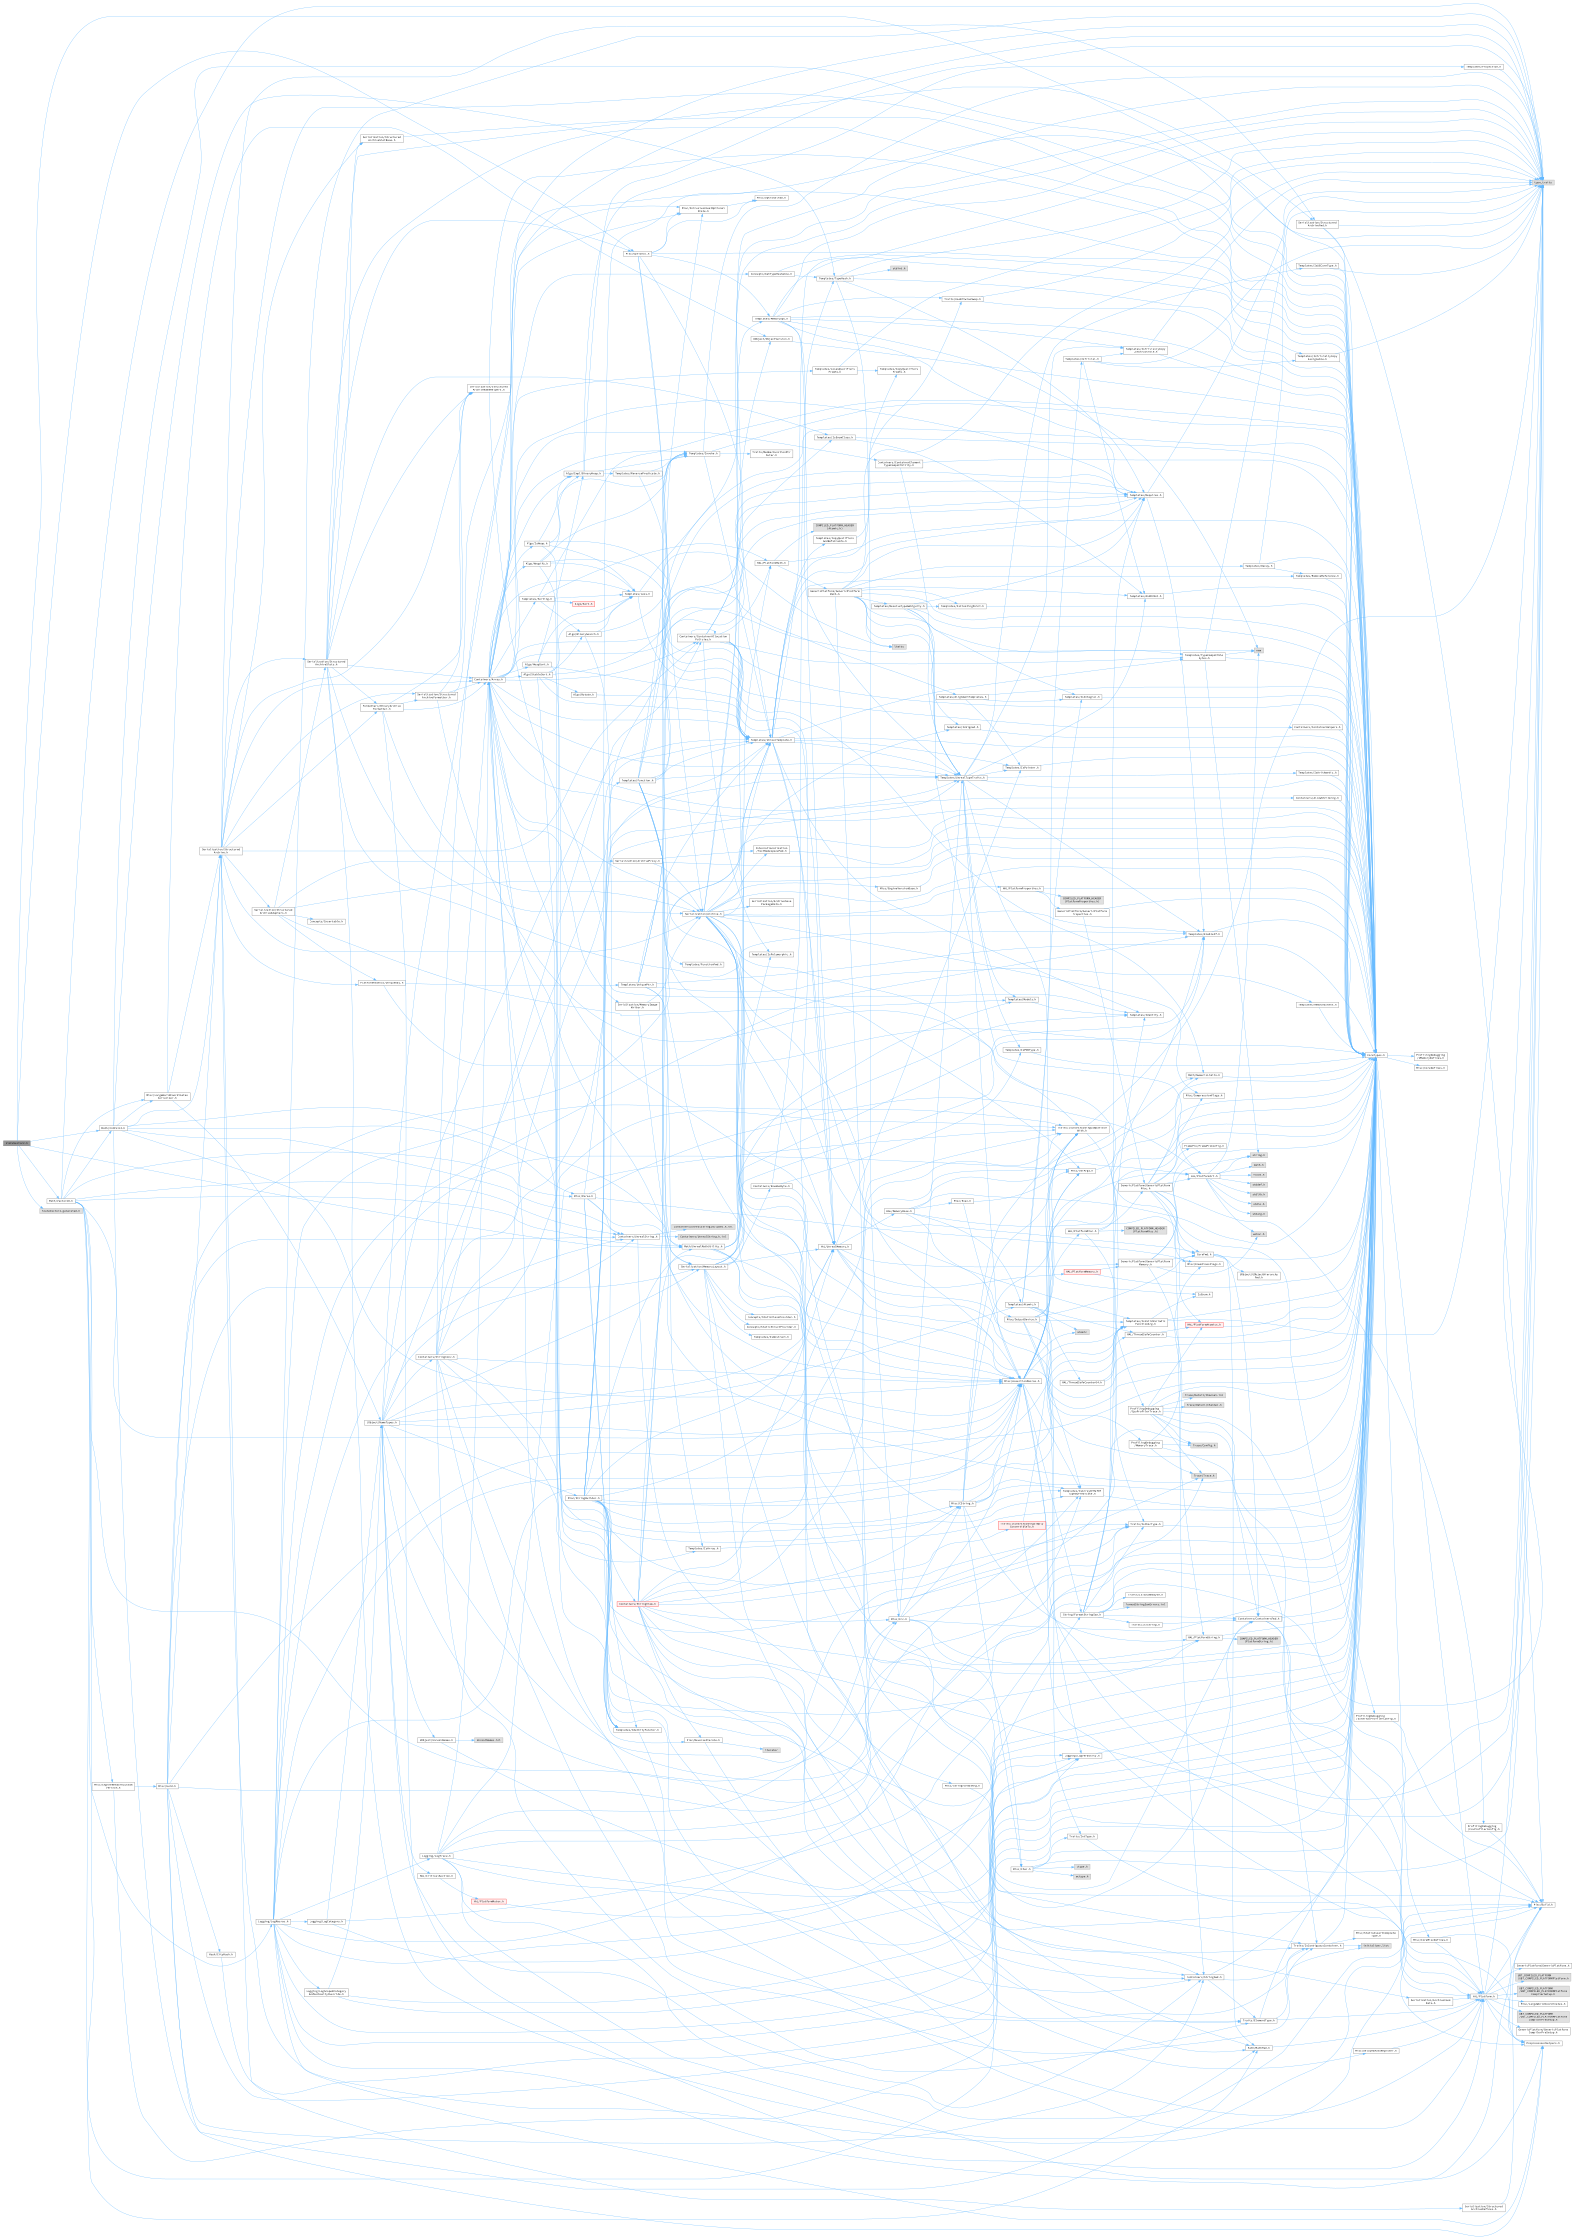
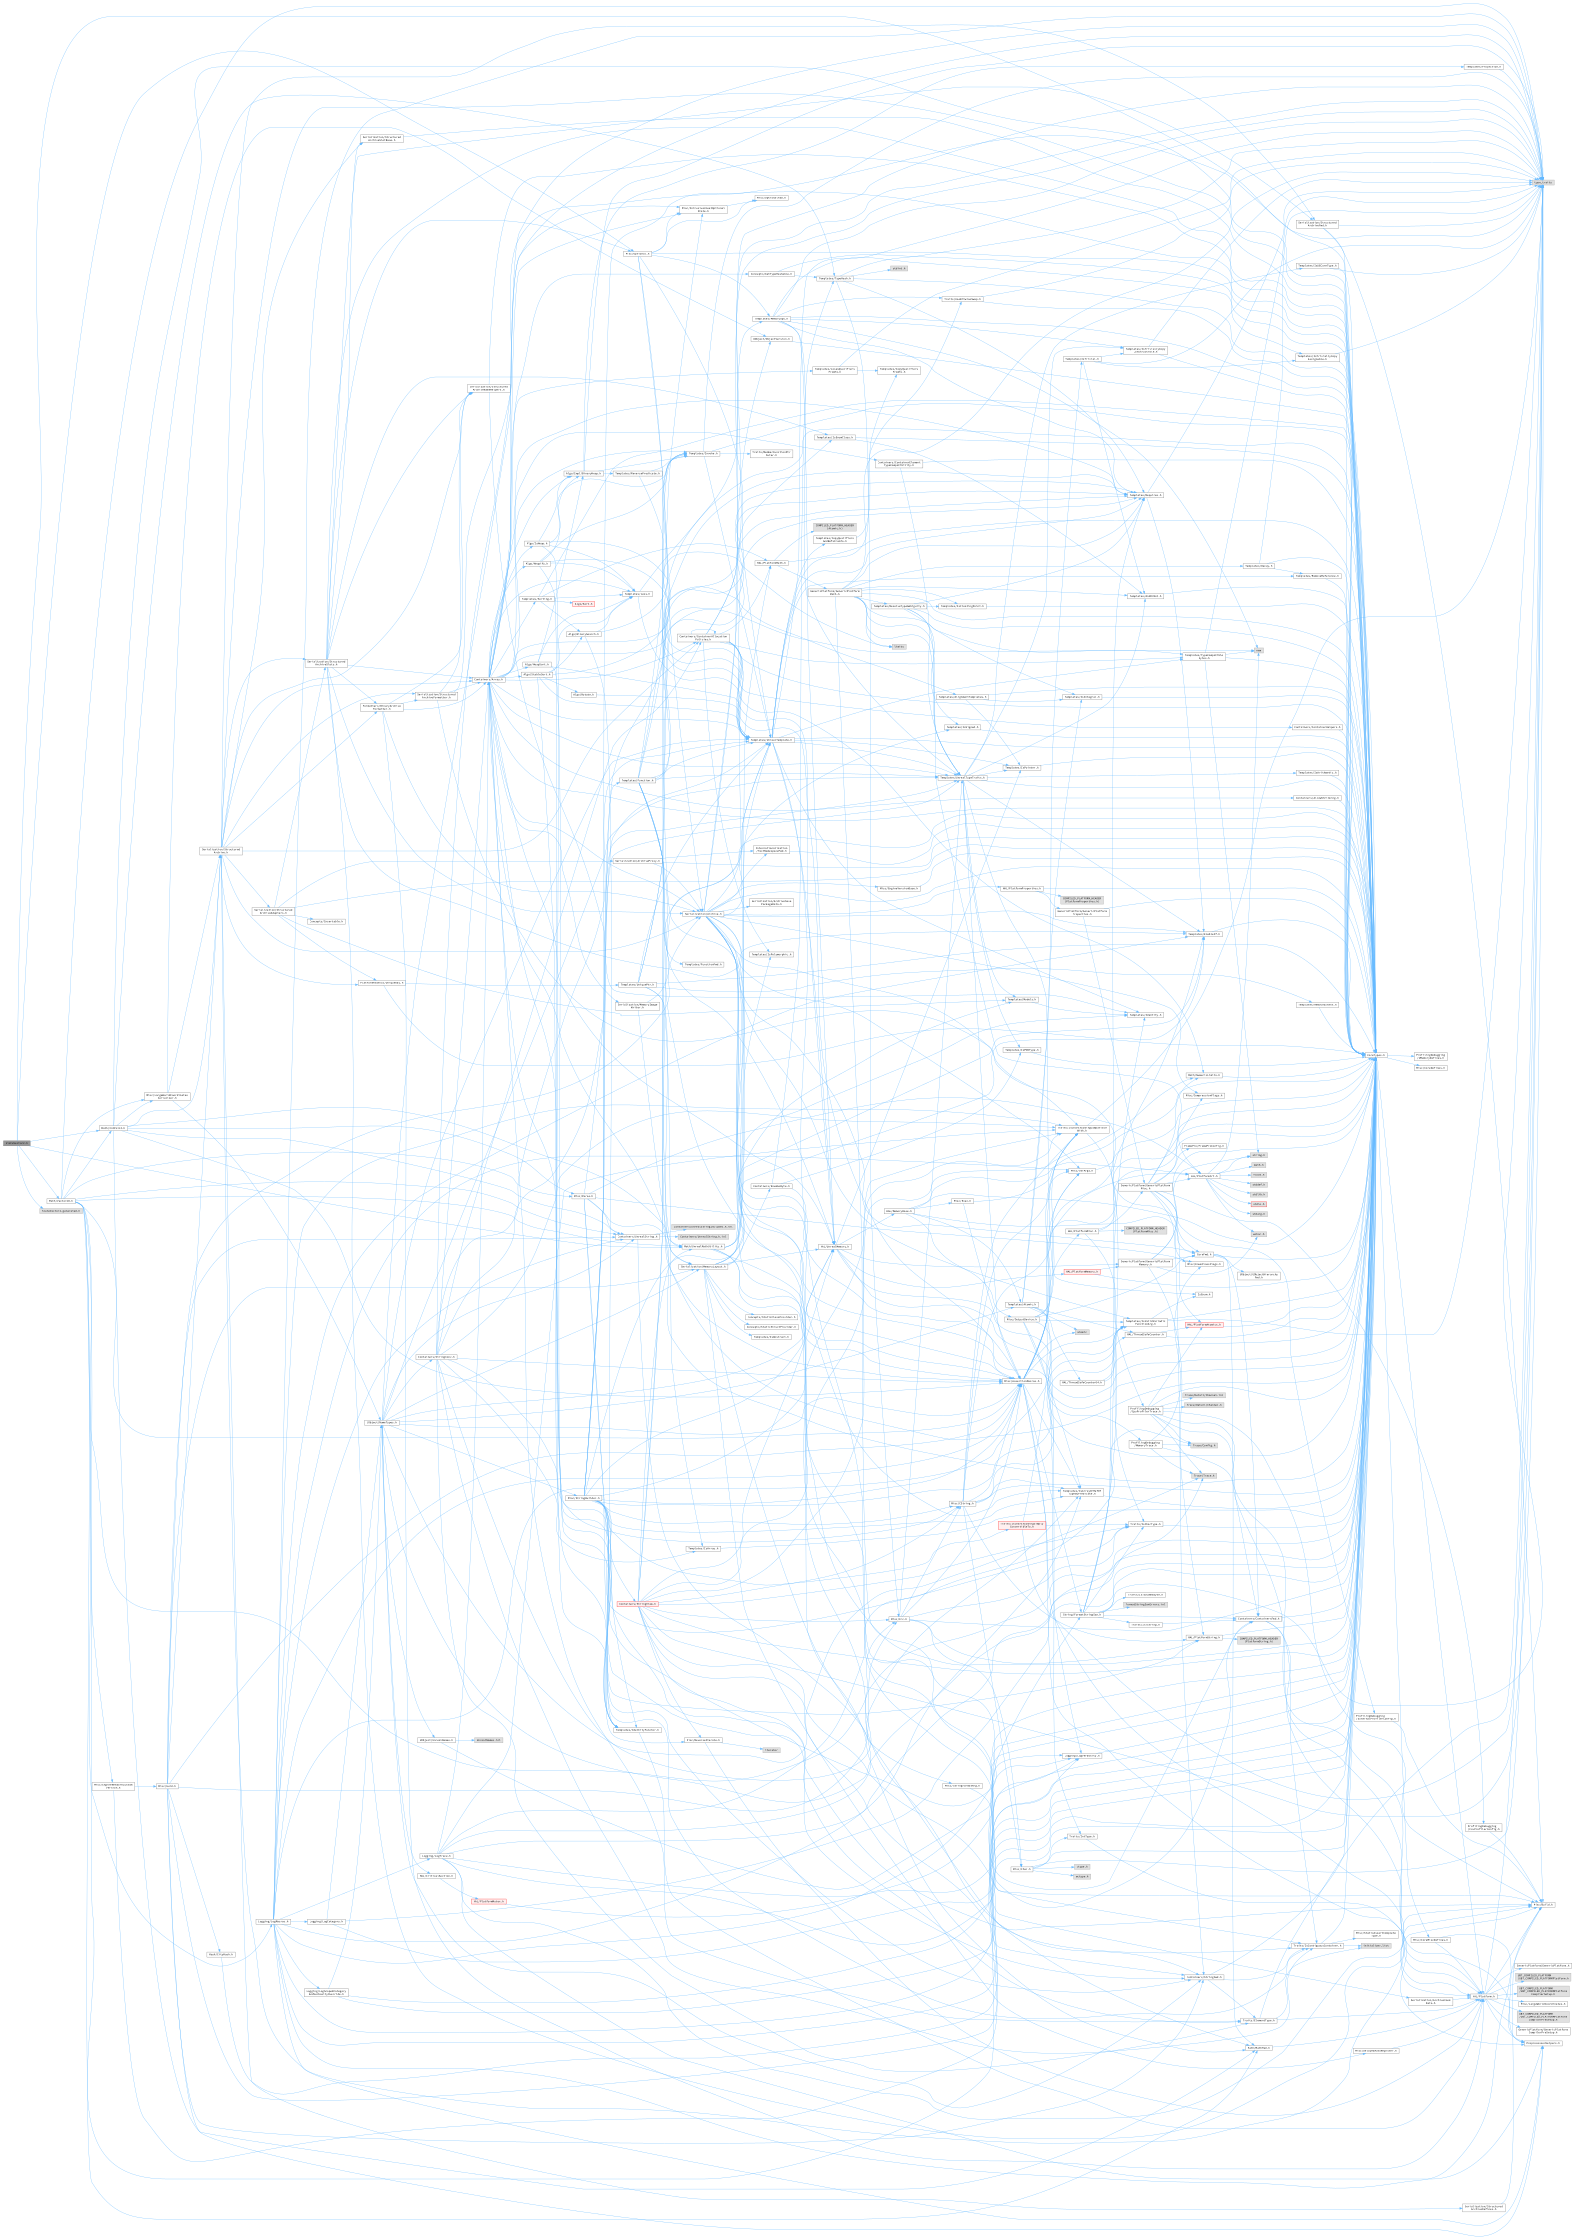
(1259, 1204) -> (1259, 1204)
